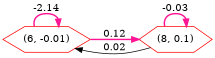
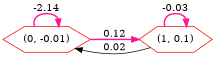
(47, 39) -> (47, 39)
(176, 39) -> (176, 39)
